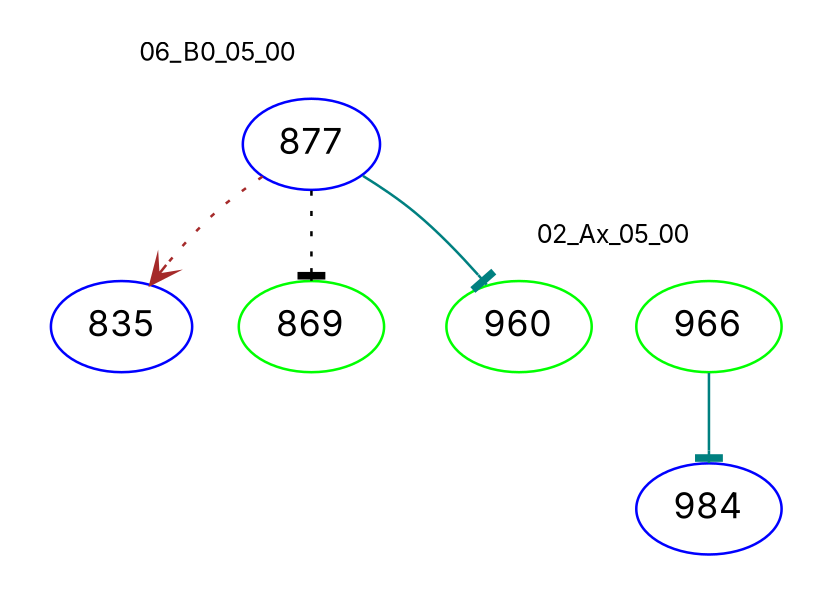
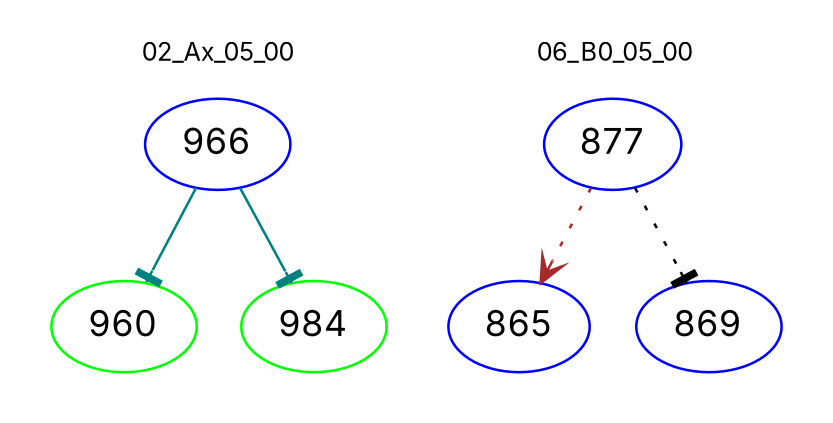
(441, 236) -> (174, 229)
(122, 327) -> (519, 327)
(311, 327) -> (709, 327)
(709, 327) -> (218, 144)
(709, 509) -> (314, 327)
